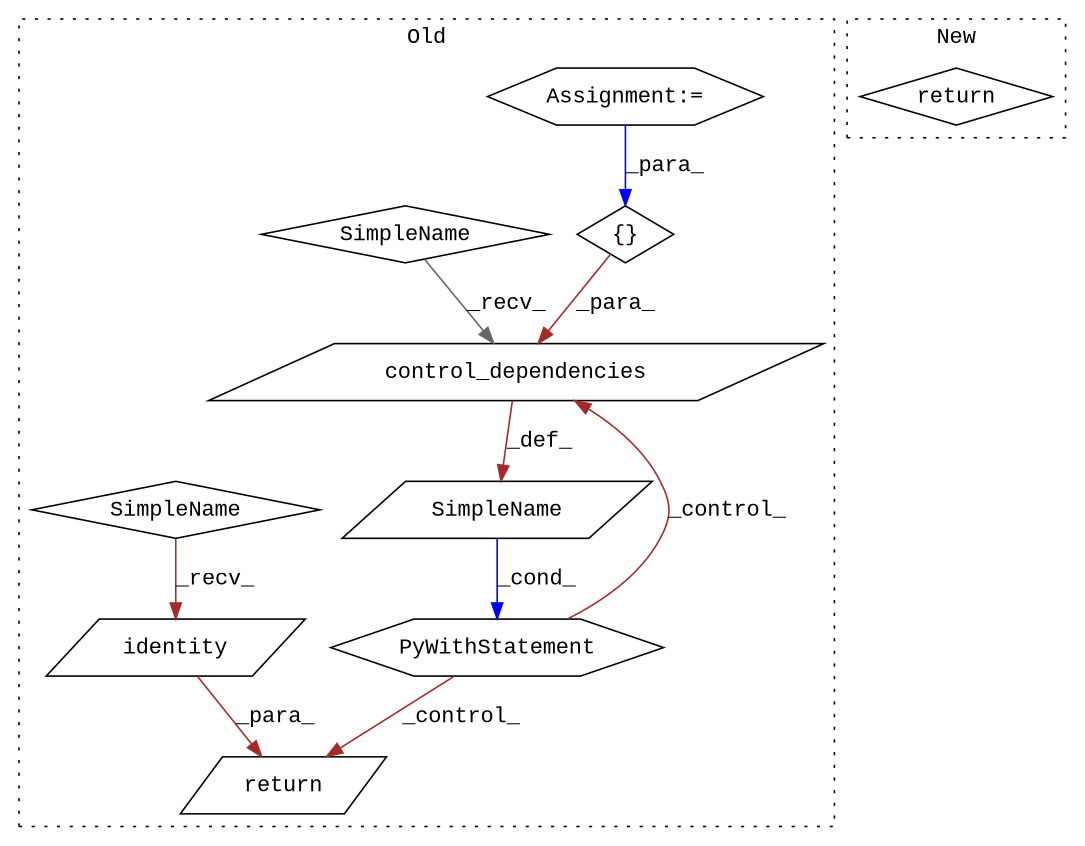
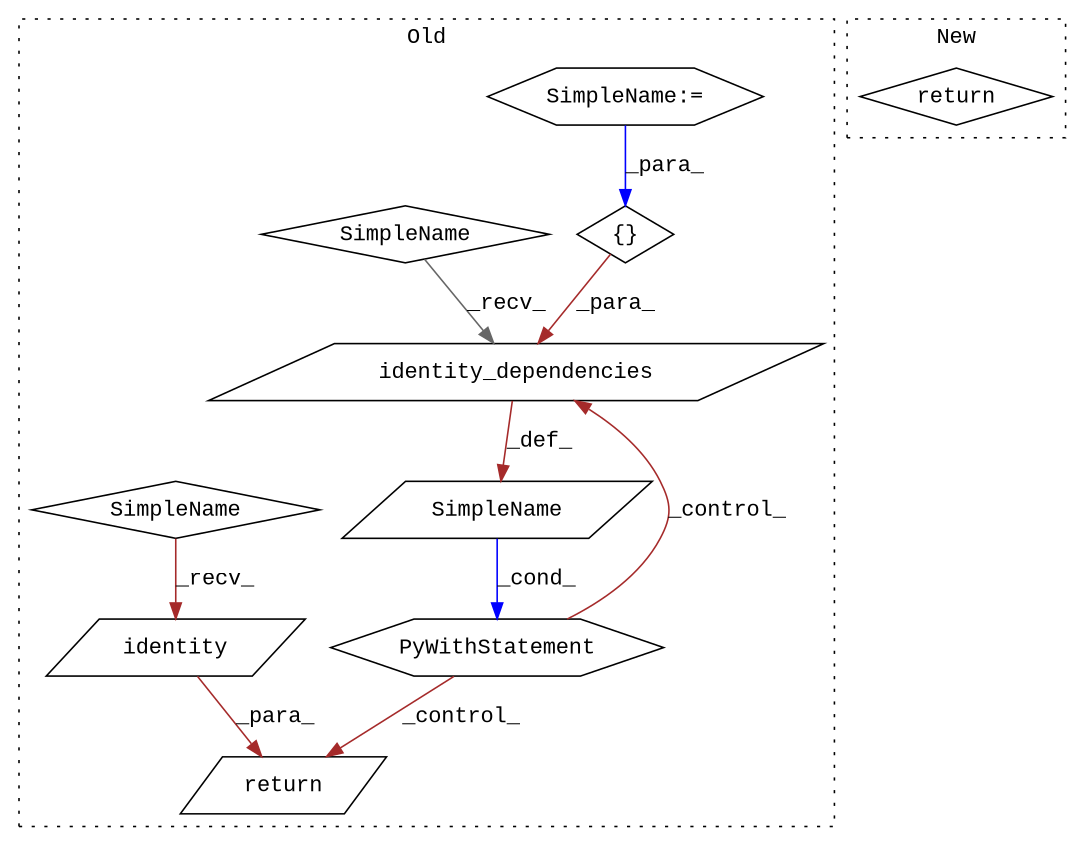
(625, 97) -> (625, 97)
(516, 372) -> (516, 372)
